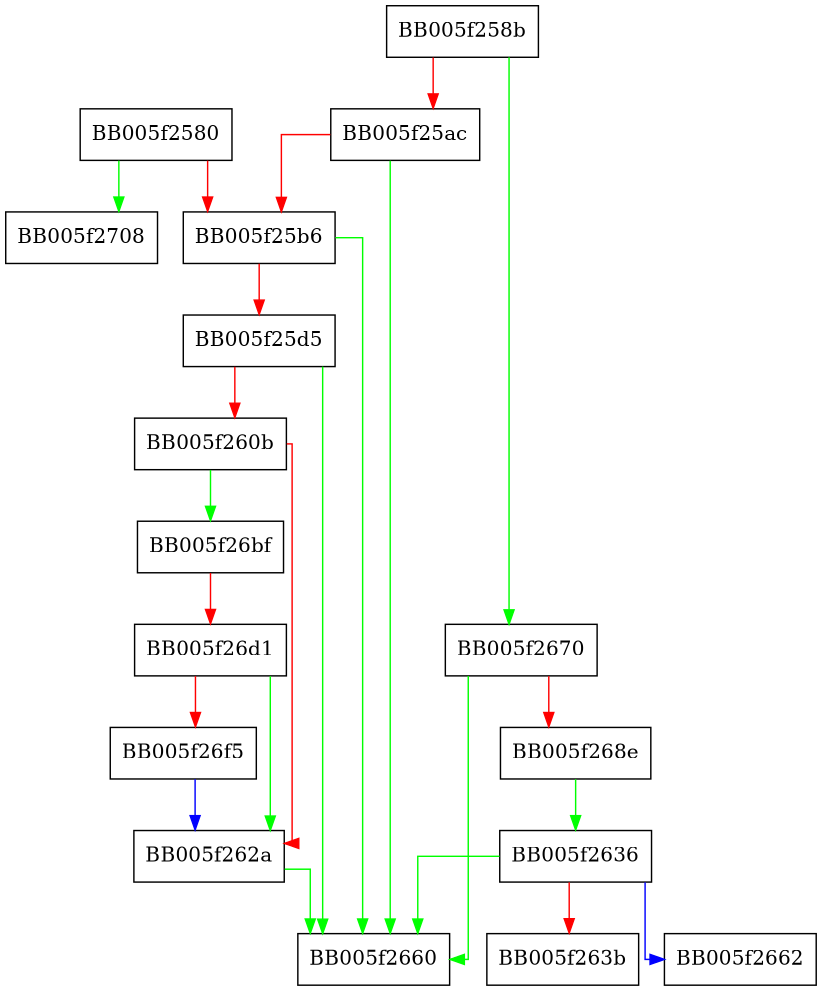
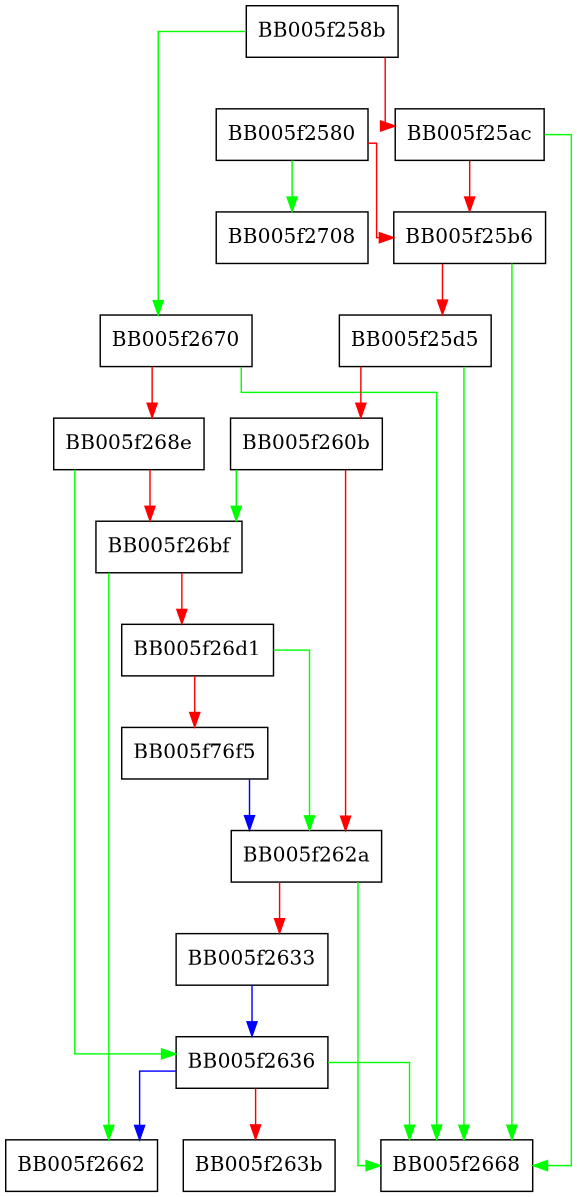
none -> (150, 488)
(183, 753) -> (195, 753)
none -> (109, 849)
none -> (252, 959)
(374, 959) -> (457, 1166)
